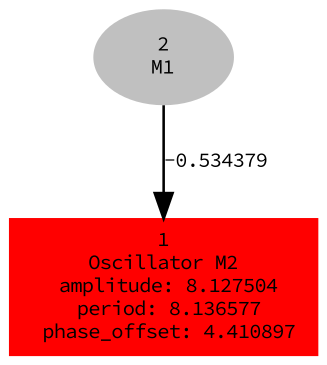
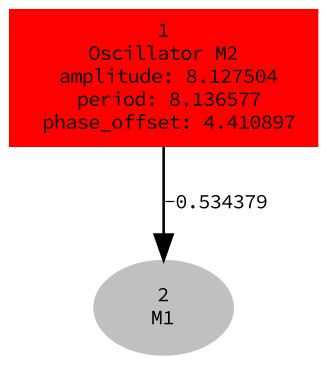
(164, 149) -> (164, 190)
